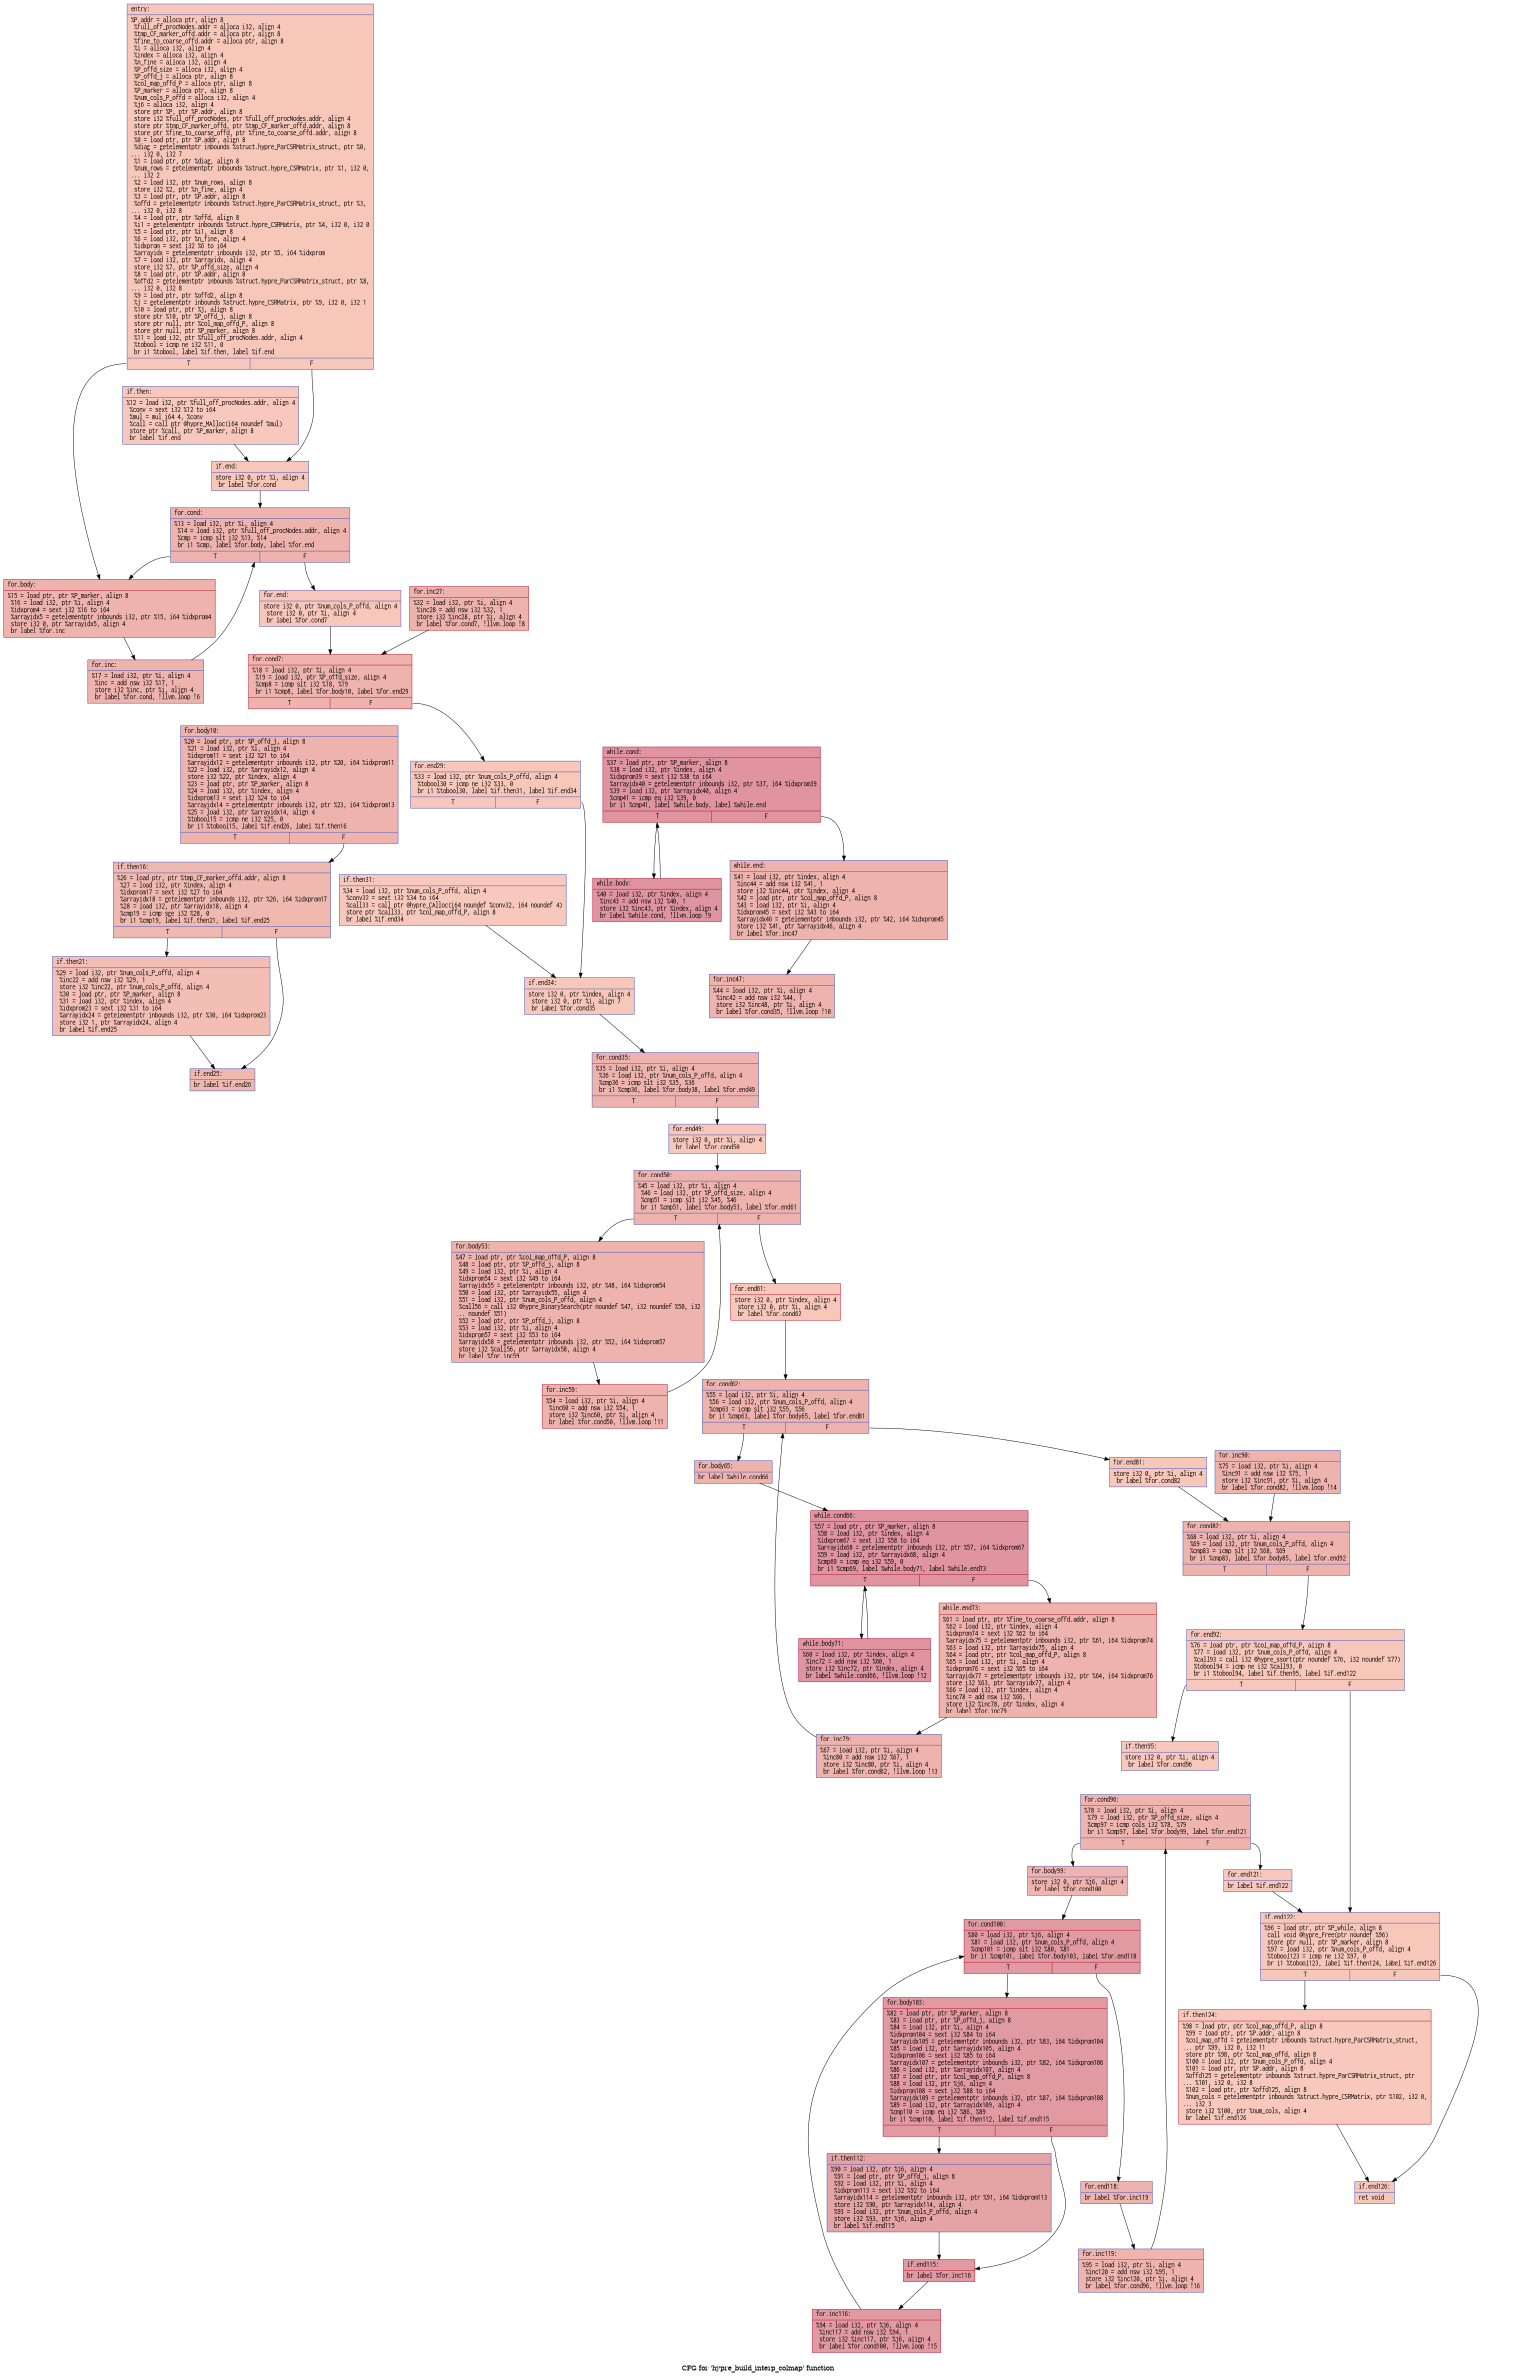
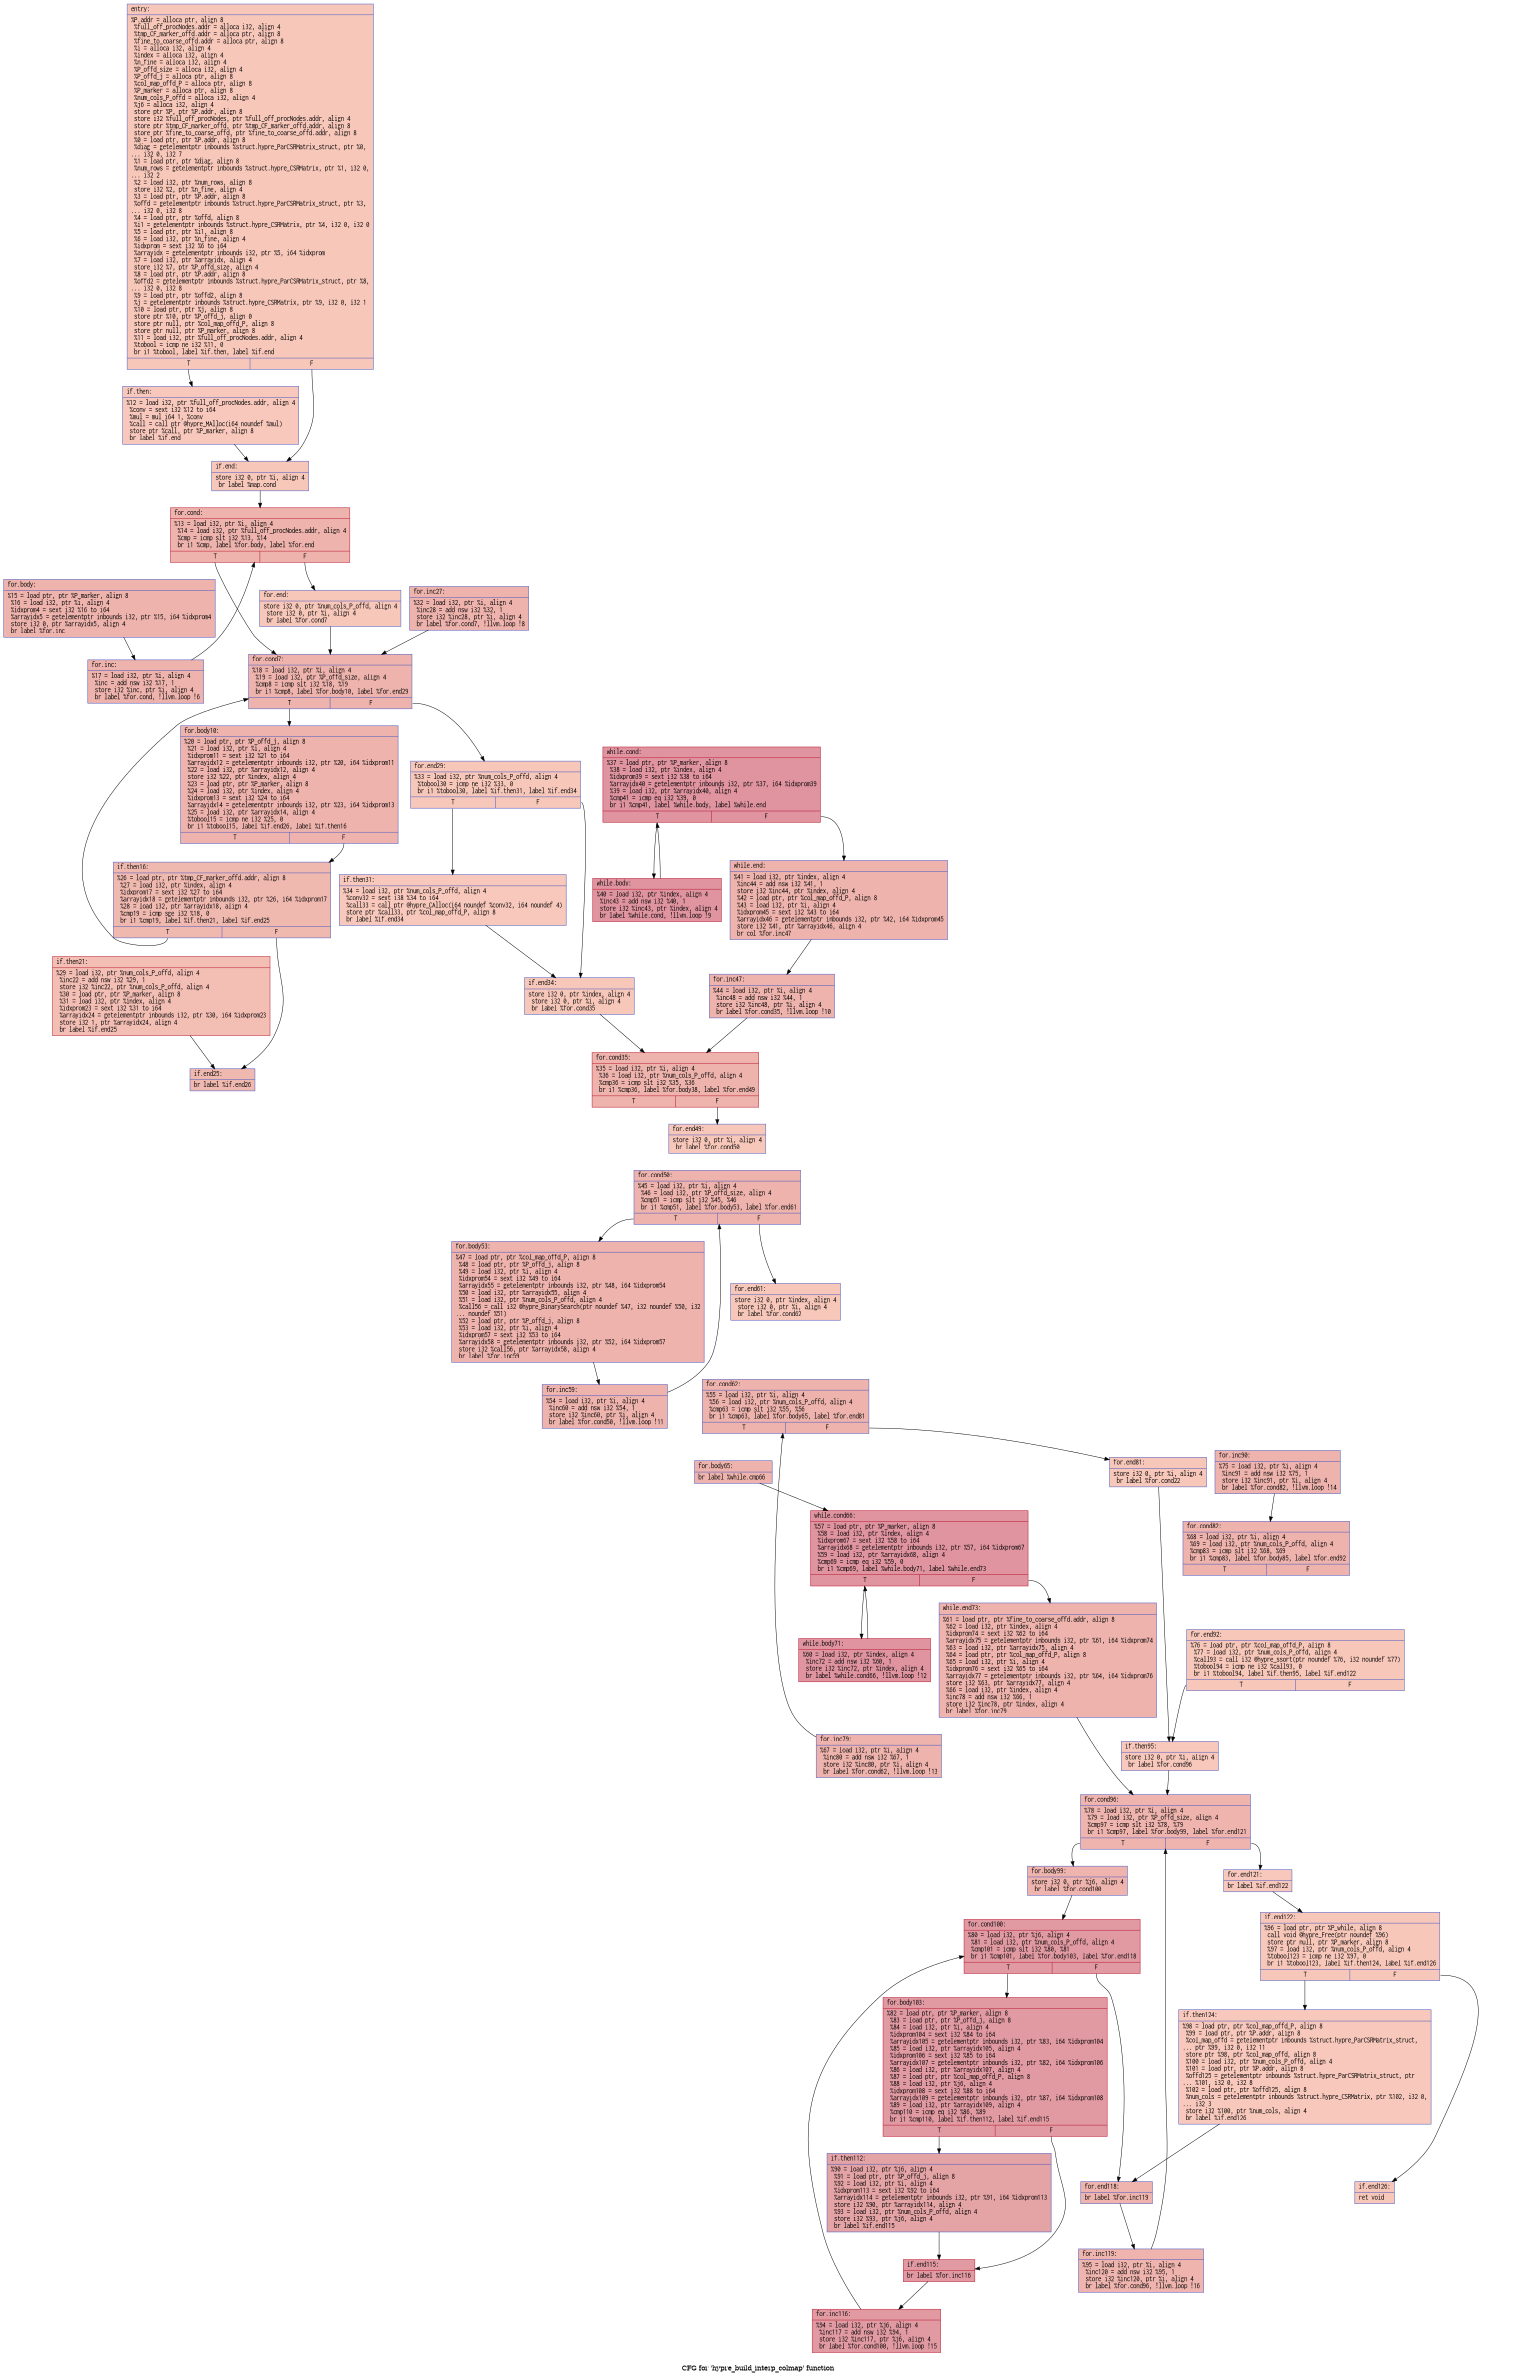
(191, 317) -> (191, 317)
(165, 417) -> (165, 417)
(74, 456) -> (189, 376)
(246, 485) -> (246, 485)
(260, 535) -> (260, 535)
(149, 563) -> (240, 613)
(109, 608) -> (109, 608)
(469, 608) -> (469, 608)
(330, 682) -> (330, 682)
none -> (289, 715)
none -> (453, 839)
(391, 898) -> (391, 898)
(163, 914) -> (163, 914)
(766, 934) -> (763, 934)
(167, 945) -> (98, 815)
(161, 996) -> (161, 996)
(758, 998) -> (758, 998)
(574, 1001) -> (574, 1001)
none -> (729, 1034)
(675, 1080) -> (675, 1080)
(717, 1159) -> none
(786, 1302) -> (786, 1302)
(786, 1347) -> none
(605, 1406) -> (605, 1406)
(742, 1445) -> none
(733, 1477) -> (732, 1477)
(1147, 1481) -> (1147, 1481)
(1201, 1503) -> (1164, 1612)
(1307, 1600) -> none
(1048, 1660) -> (1048, 1660)
(934, 1725) -> (1101, 1756)
none -> (1168, 1780)
(1350, 1799) -> none
(1135, 1825) -> (1134, 1825)
(1305, 2067) -> (1305, 2067)
(1351, 2151) -> (1178, 2152)
